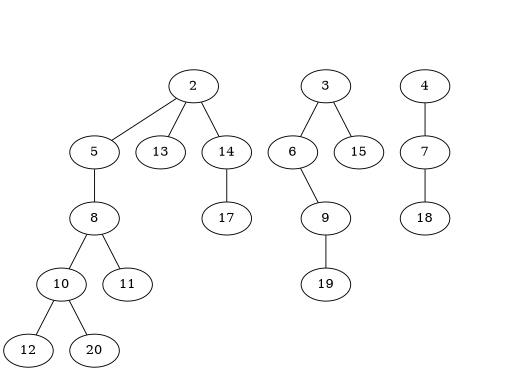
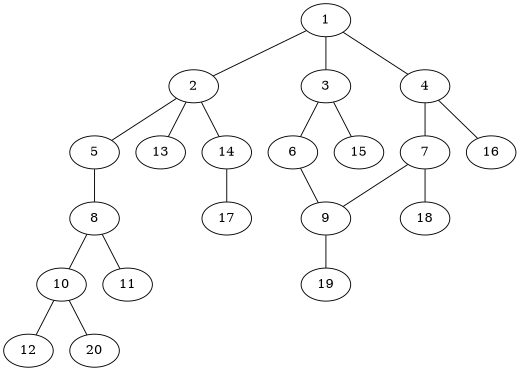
none -> (326, 20)
none -> (491, 152)
none -> (375, 186)
